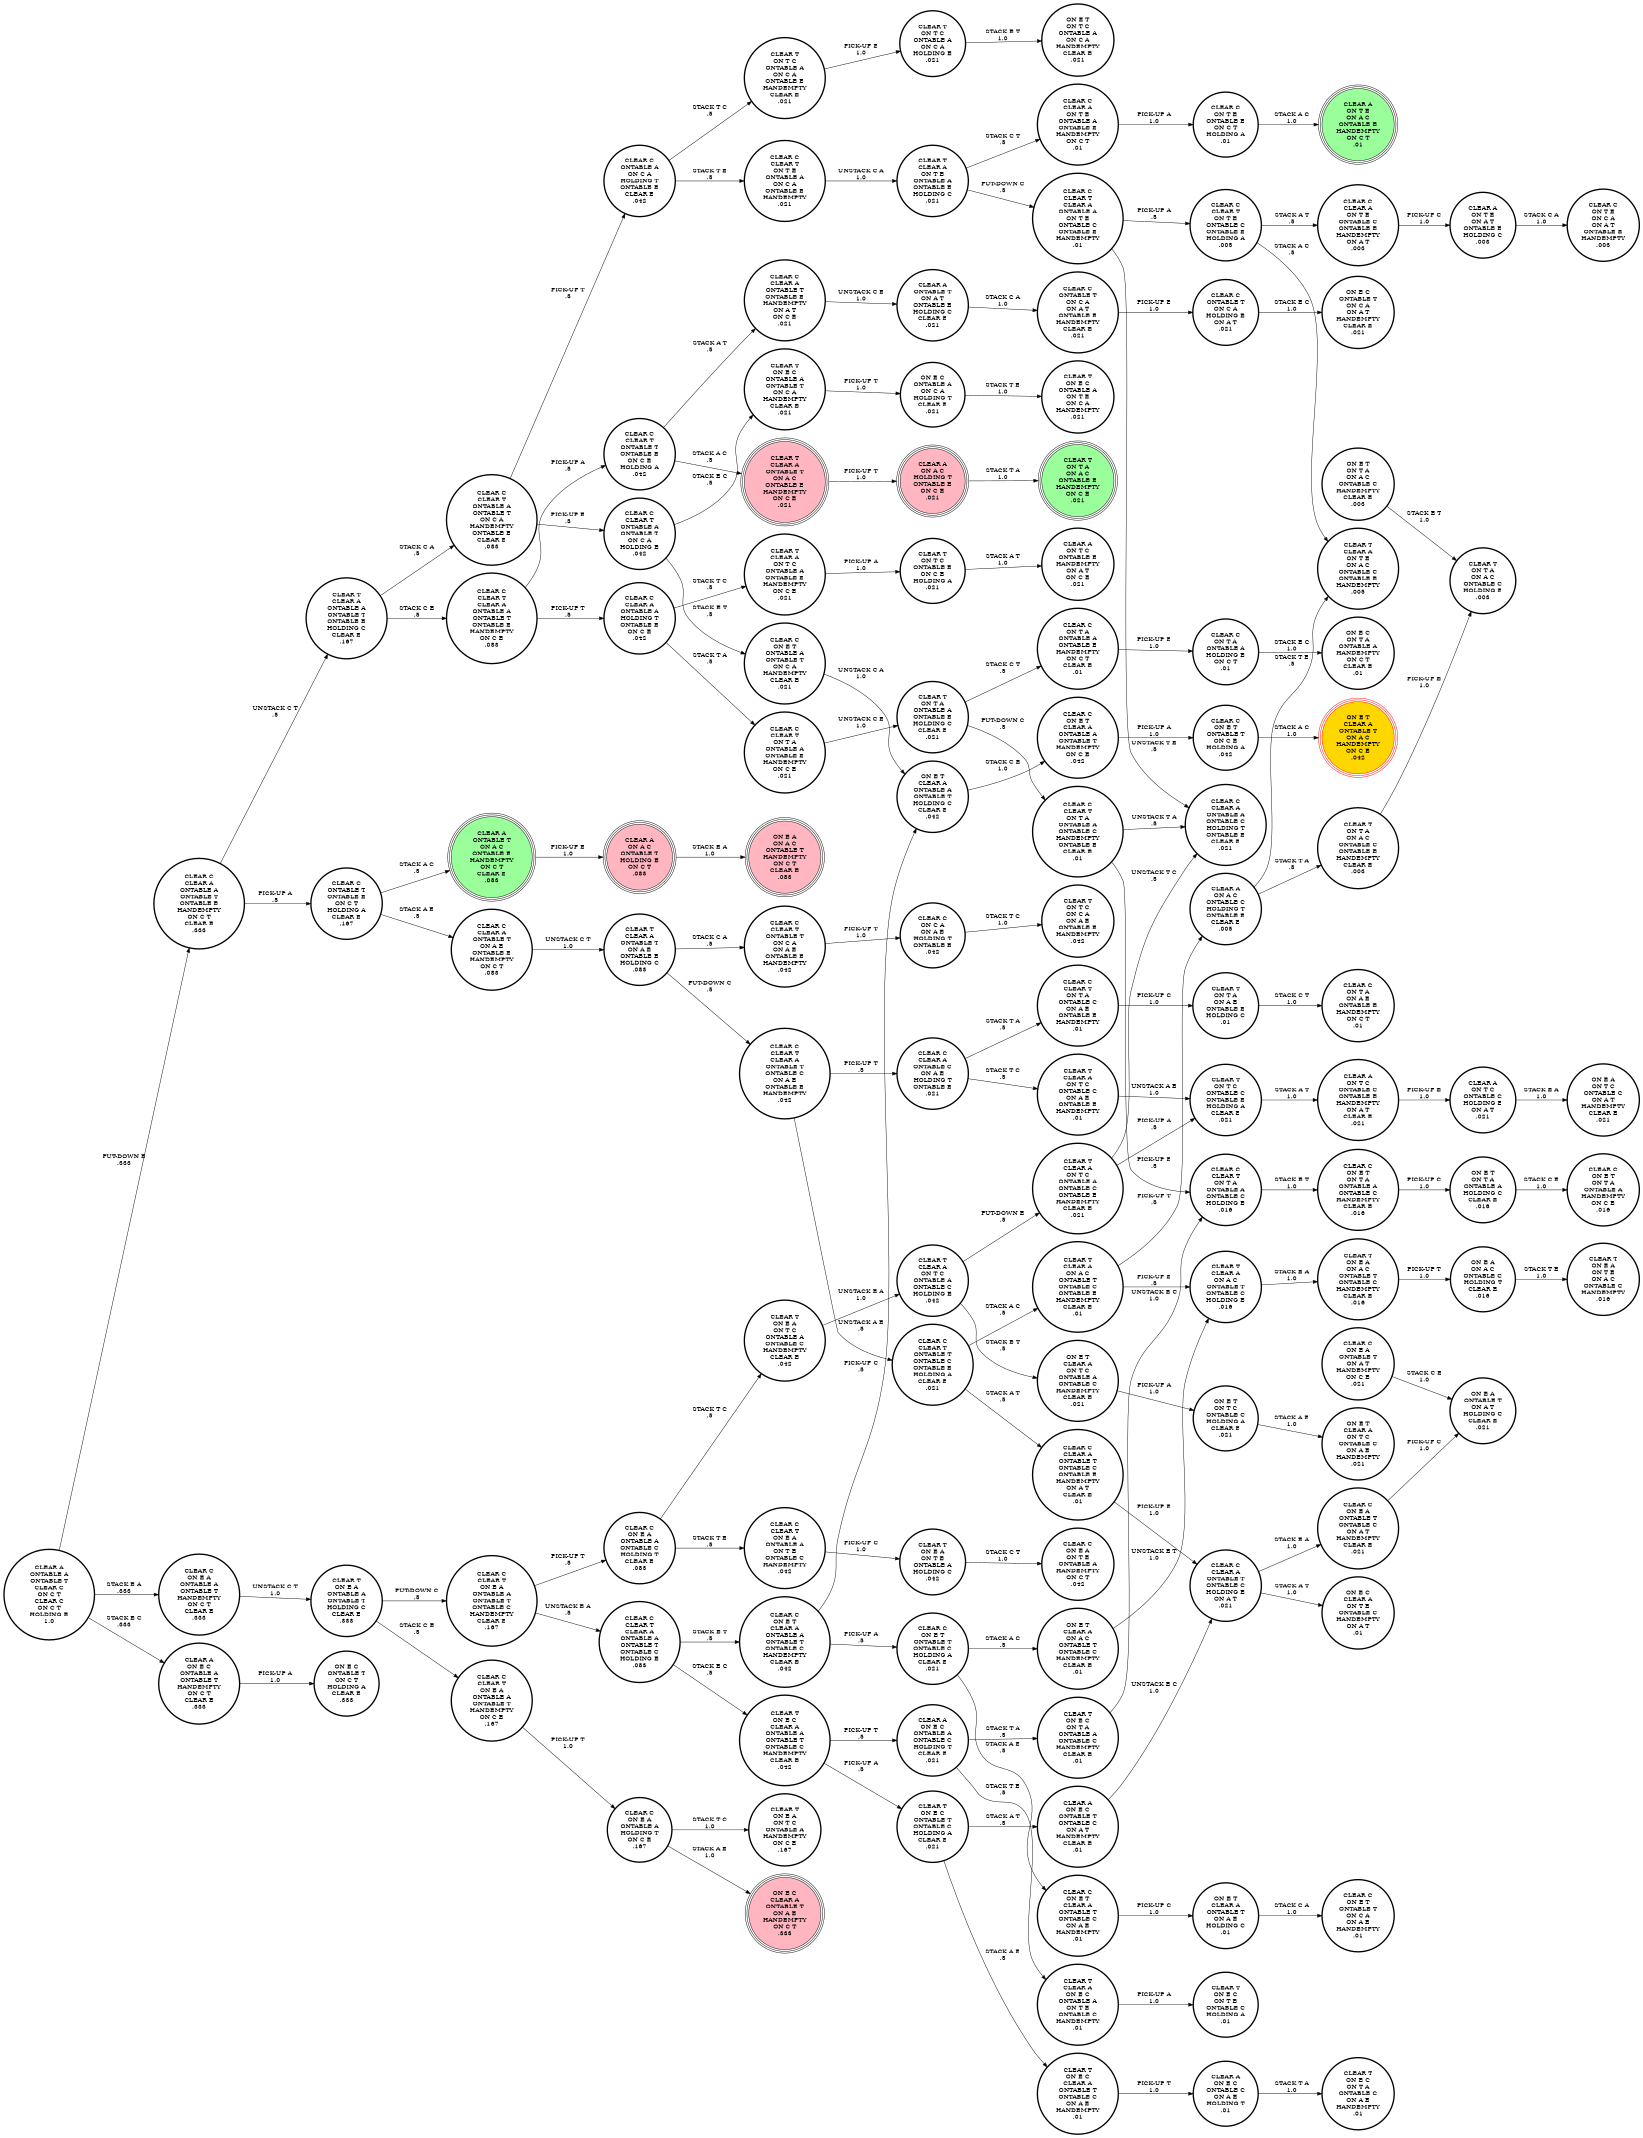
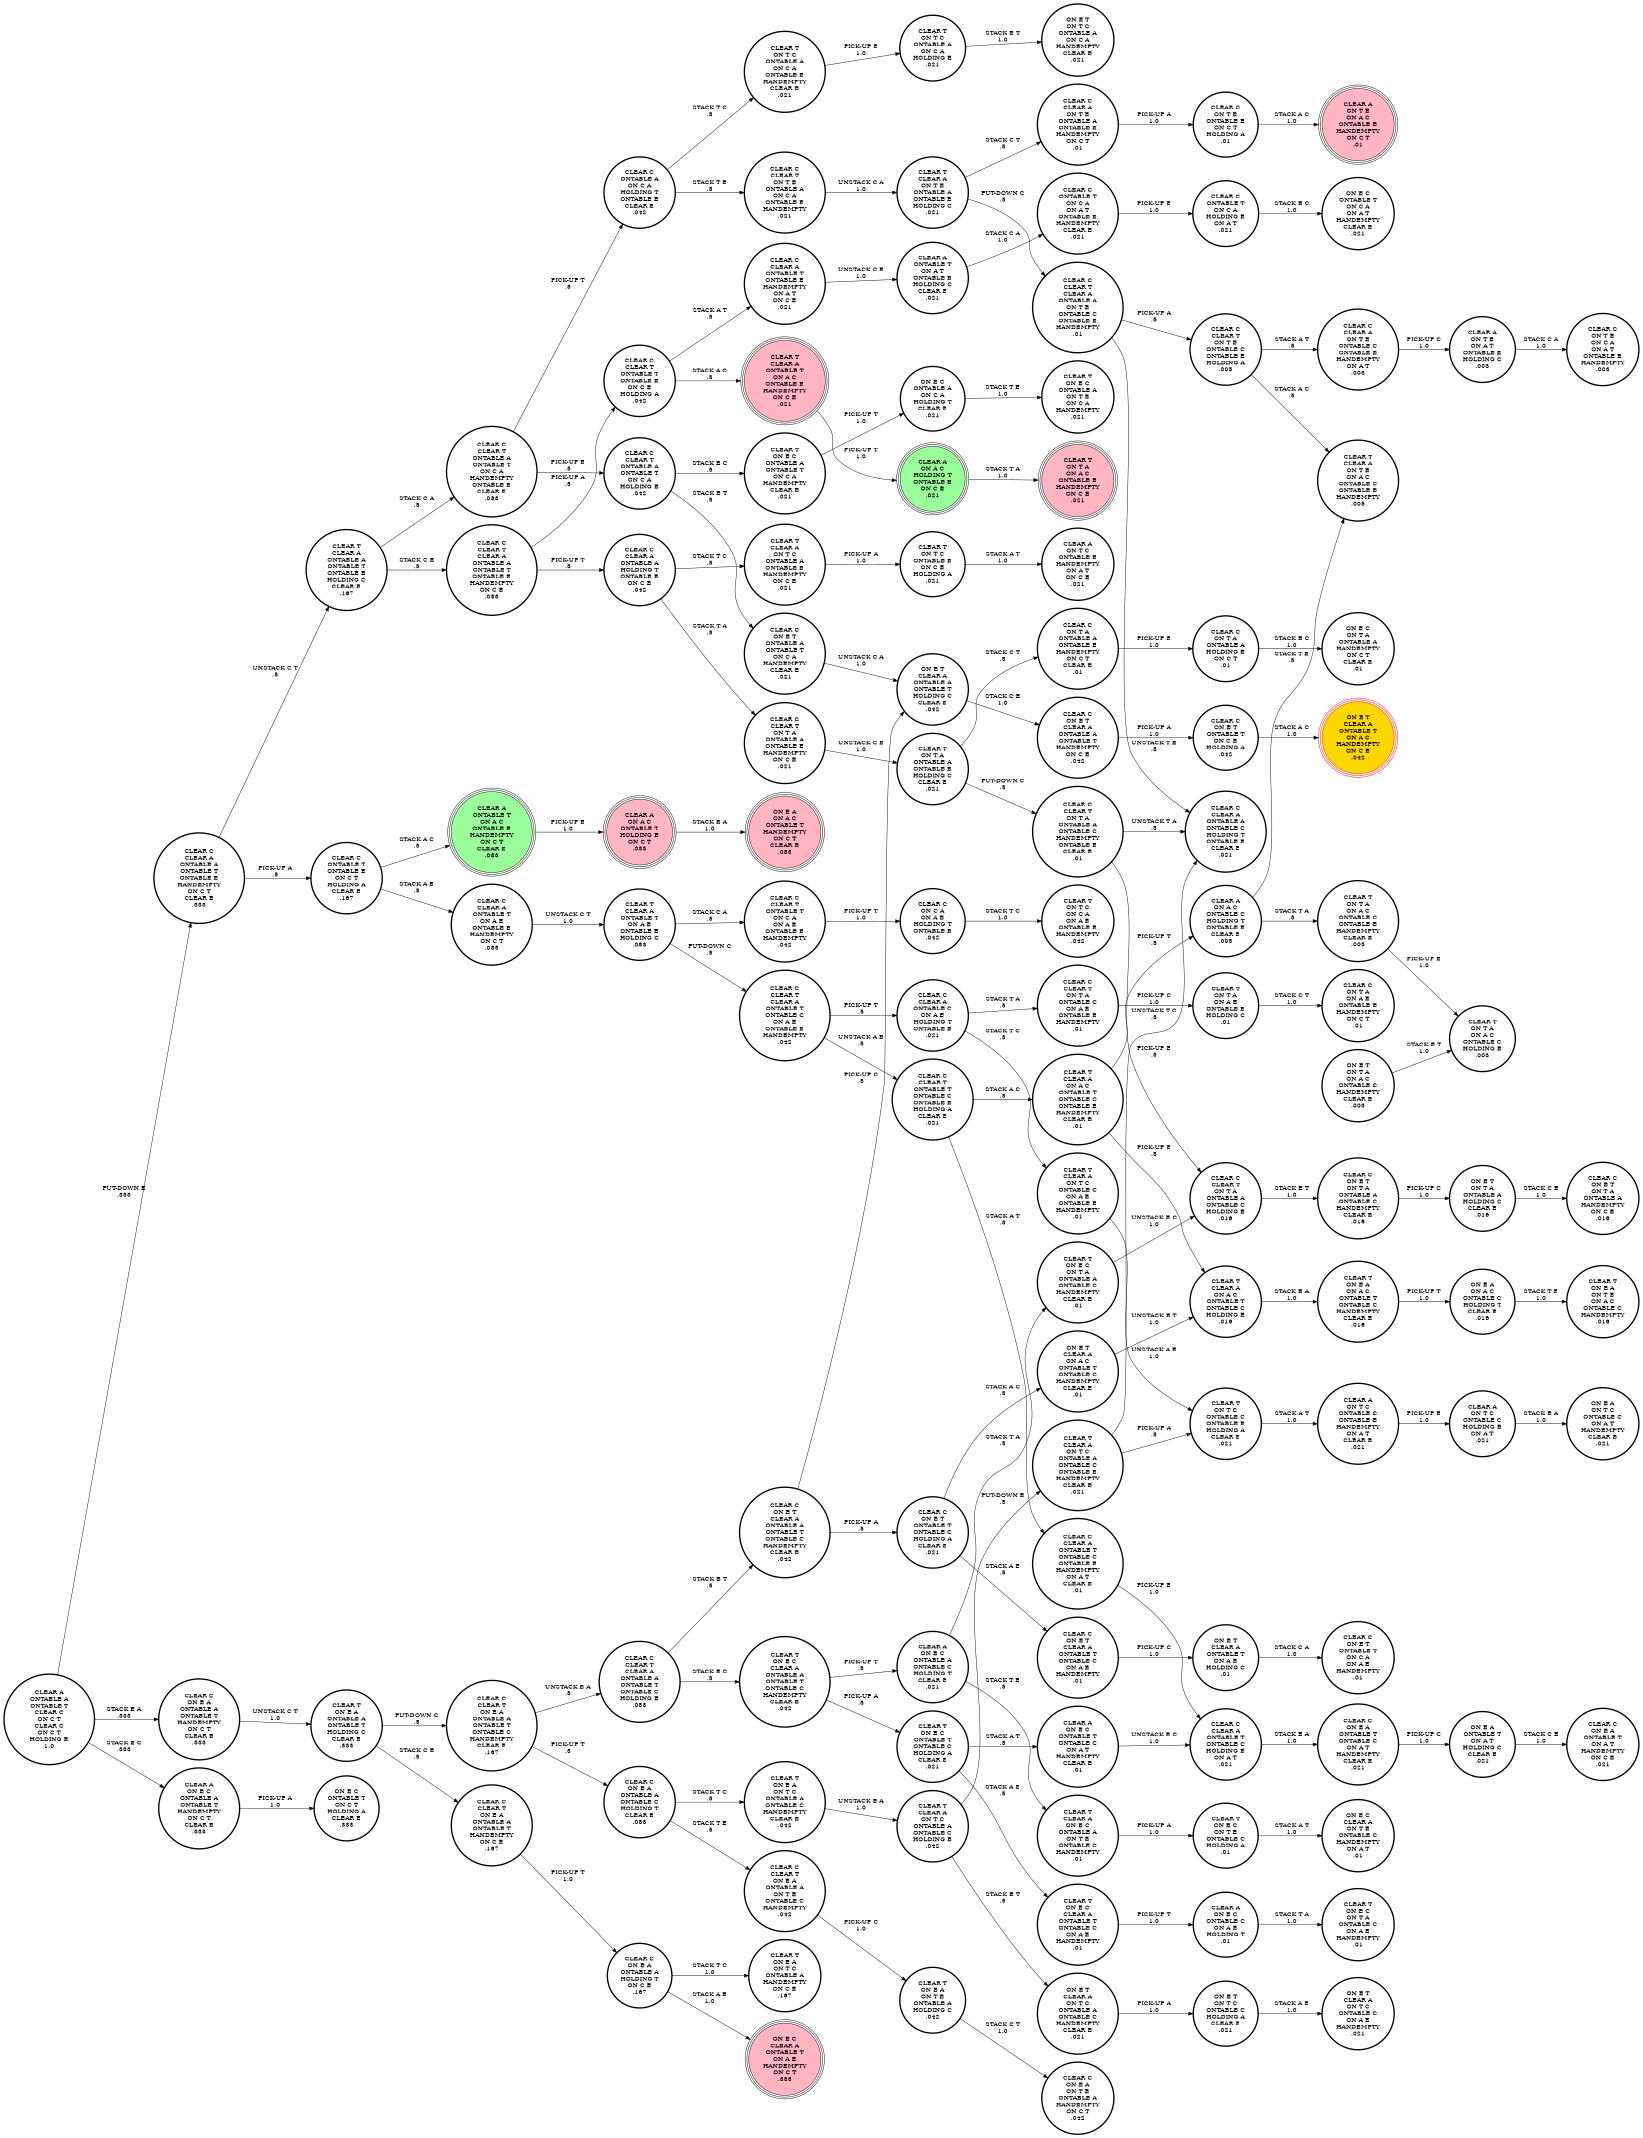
(1358, 125) -> (1358, 125)
(933, 481) -> (933, 479)
(1078, 481) -> (1078, 481)
(1420, 1387) -> (1539, 1744)
(1290, 1599) -> (1288, 1836)
